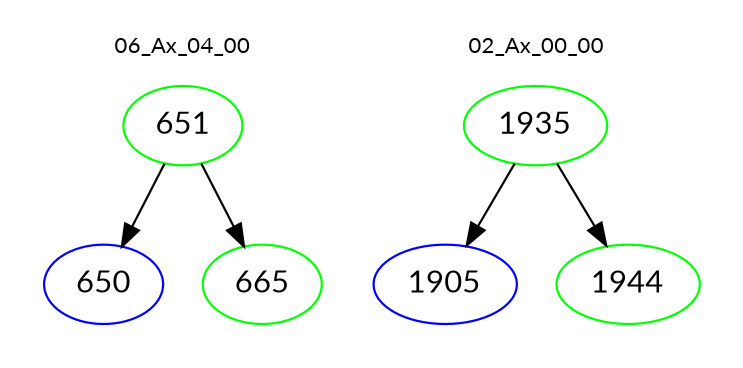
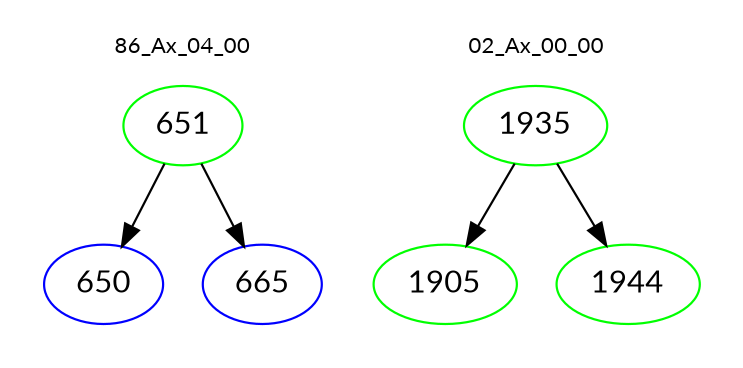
(183, 47) -> (183, 47)
(262, 284) -> (262, 284)
(445, 284) -> (445, 284)
